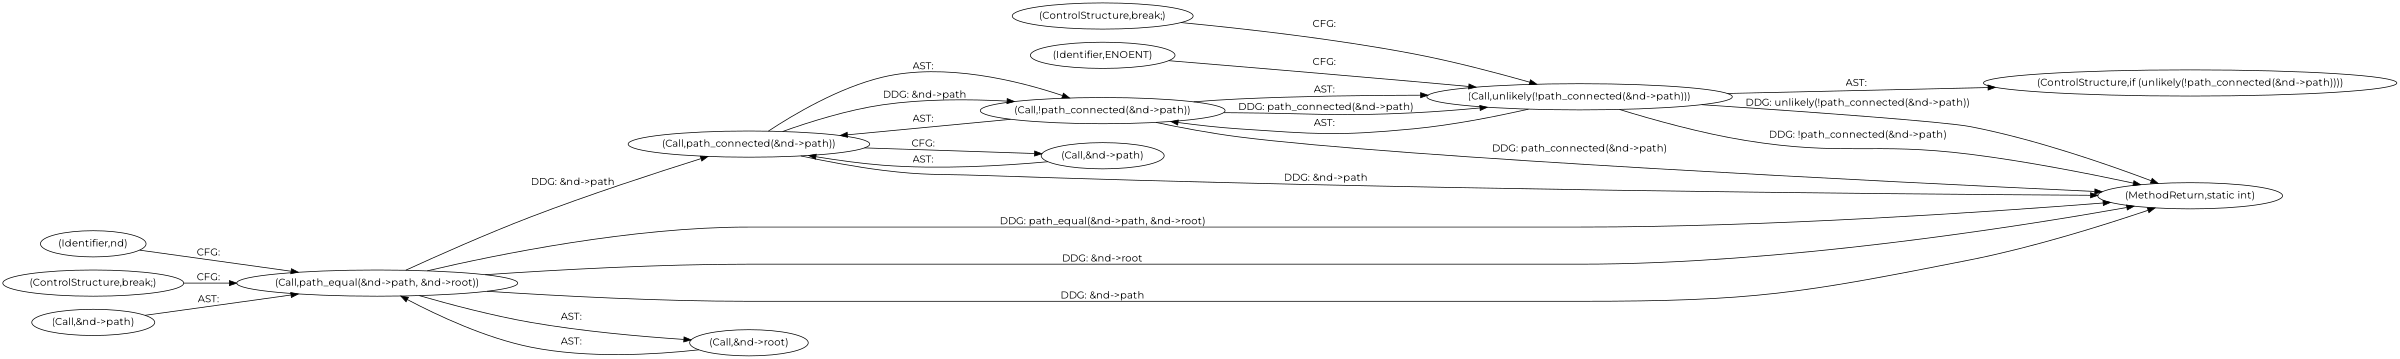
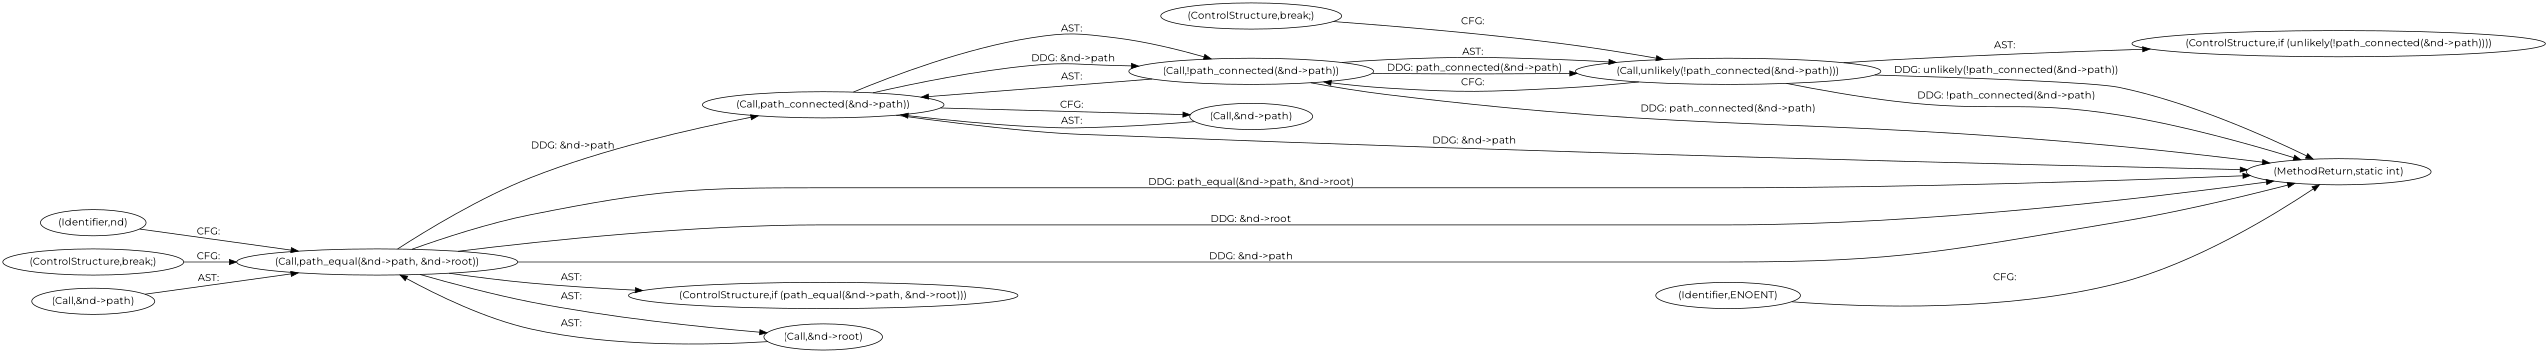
(1319, 73) -> (2064, 294)
(1326, 123) -> (1475, 83)
none -> (823, 295)
